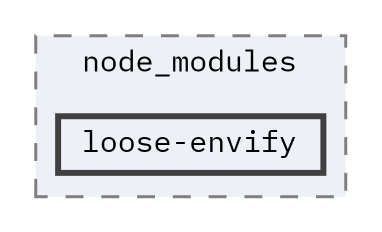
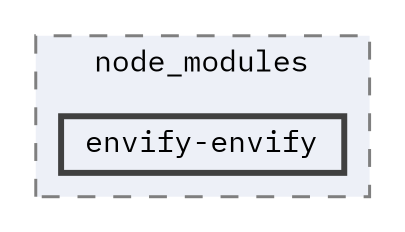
(191, 145) -> (203, 145)
